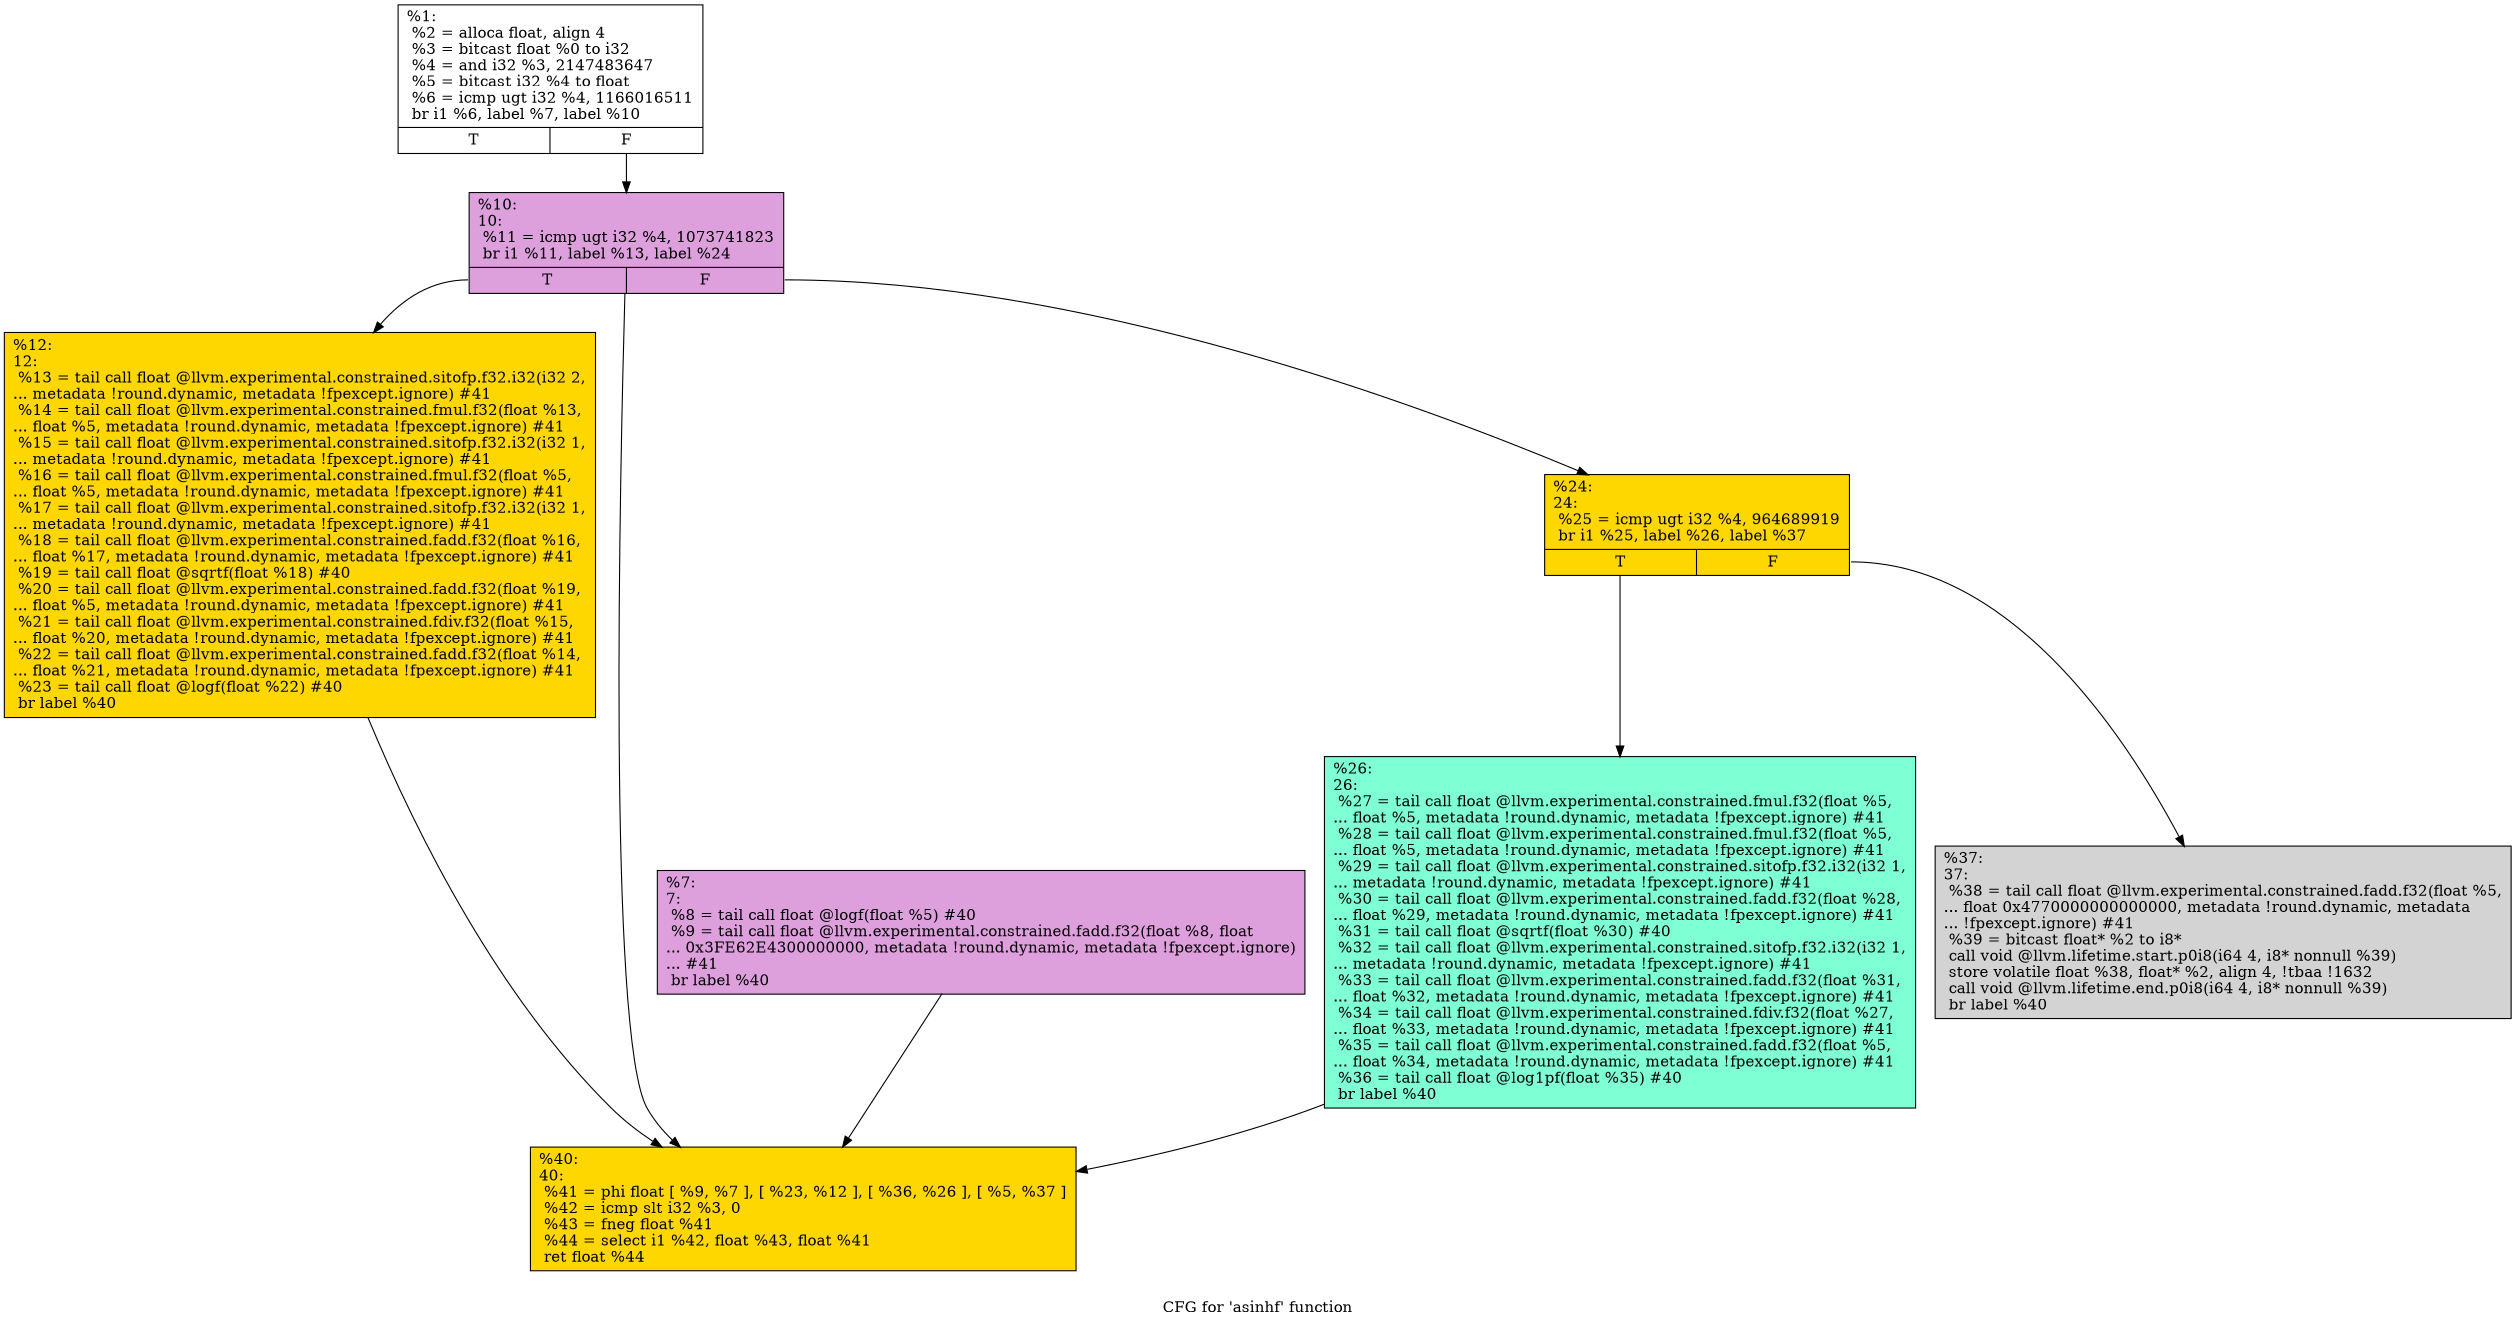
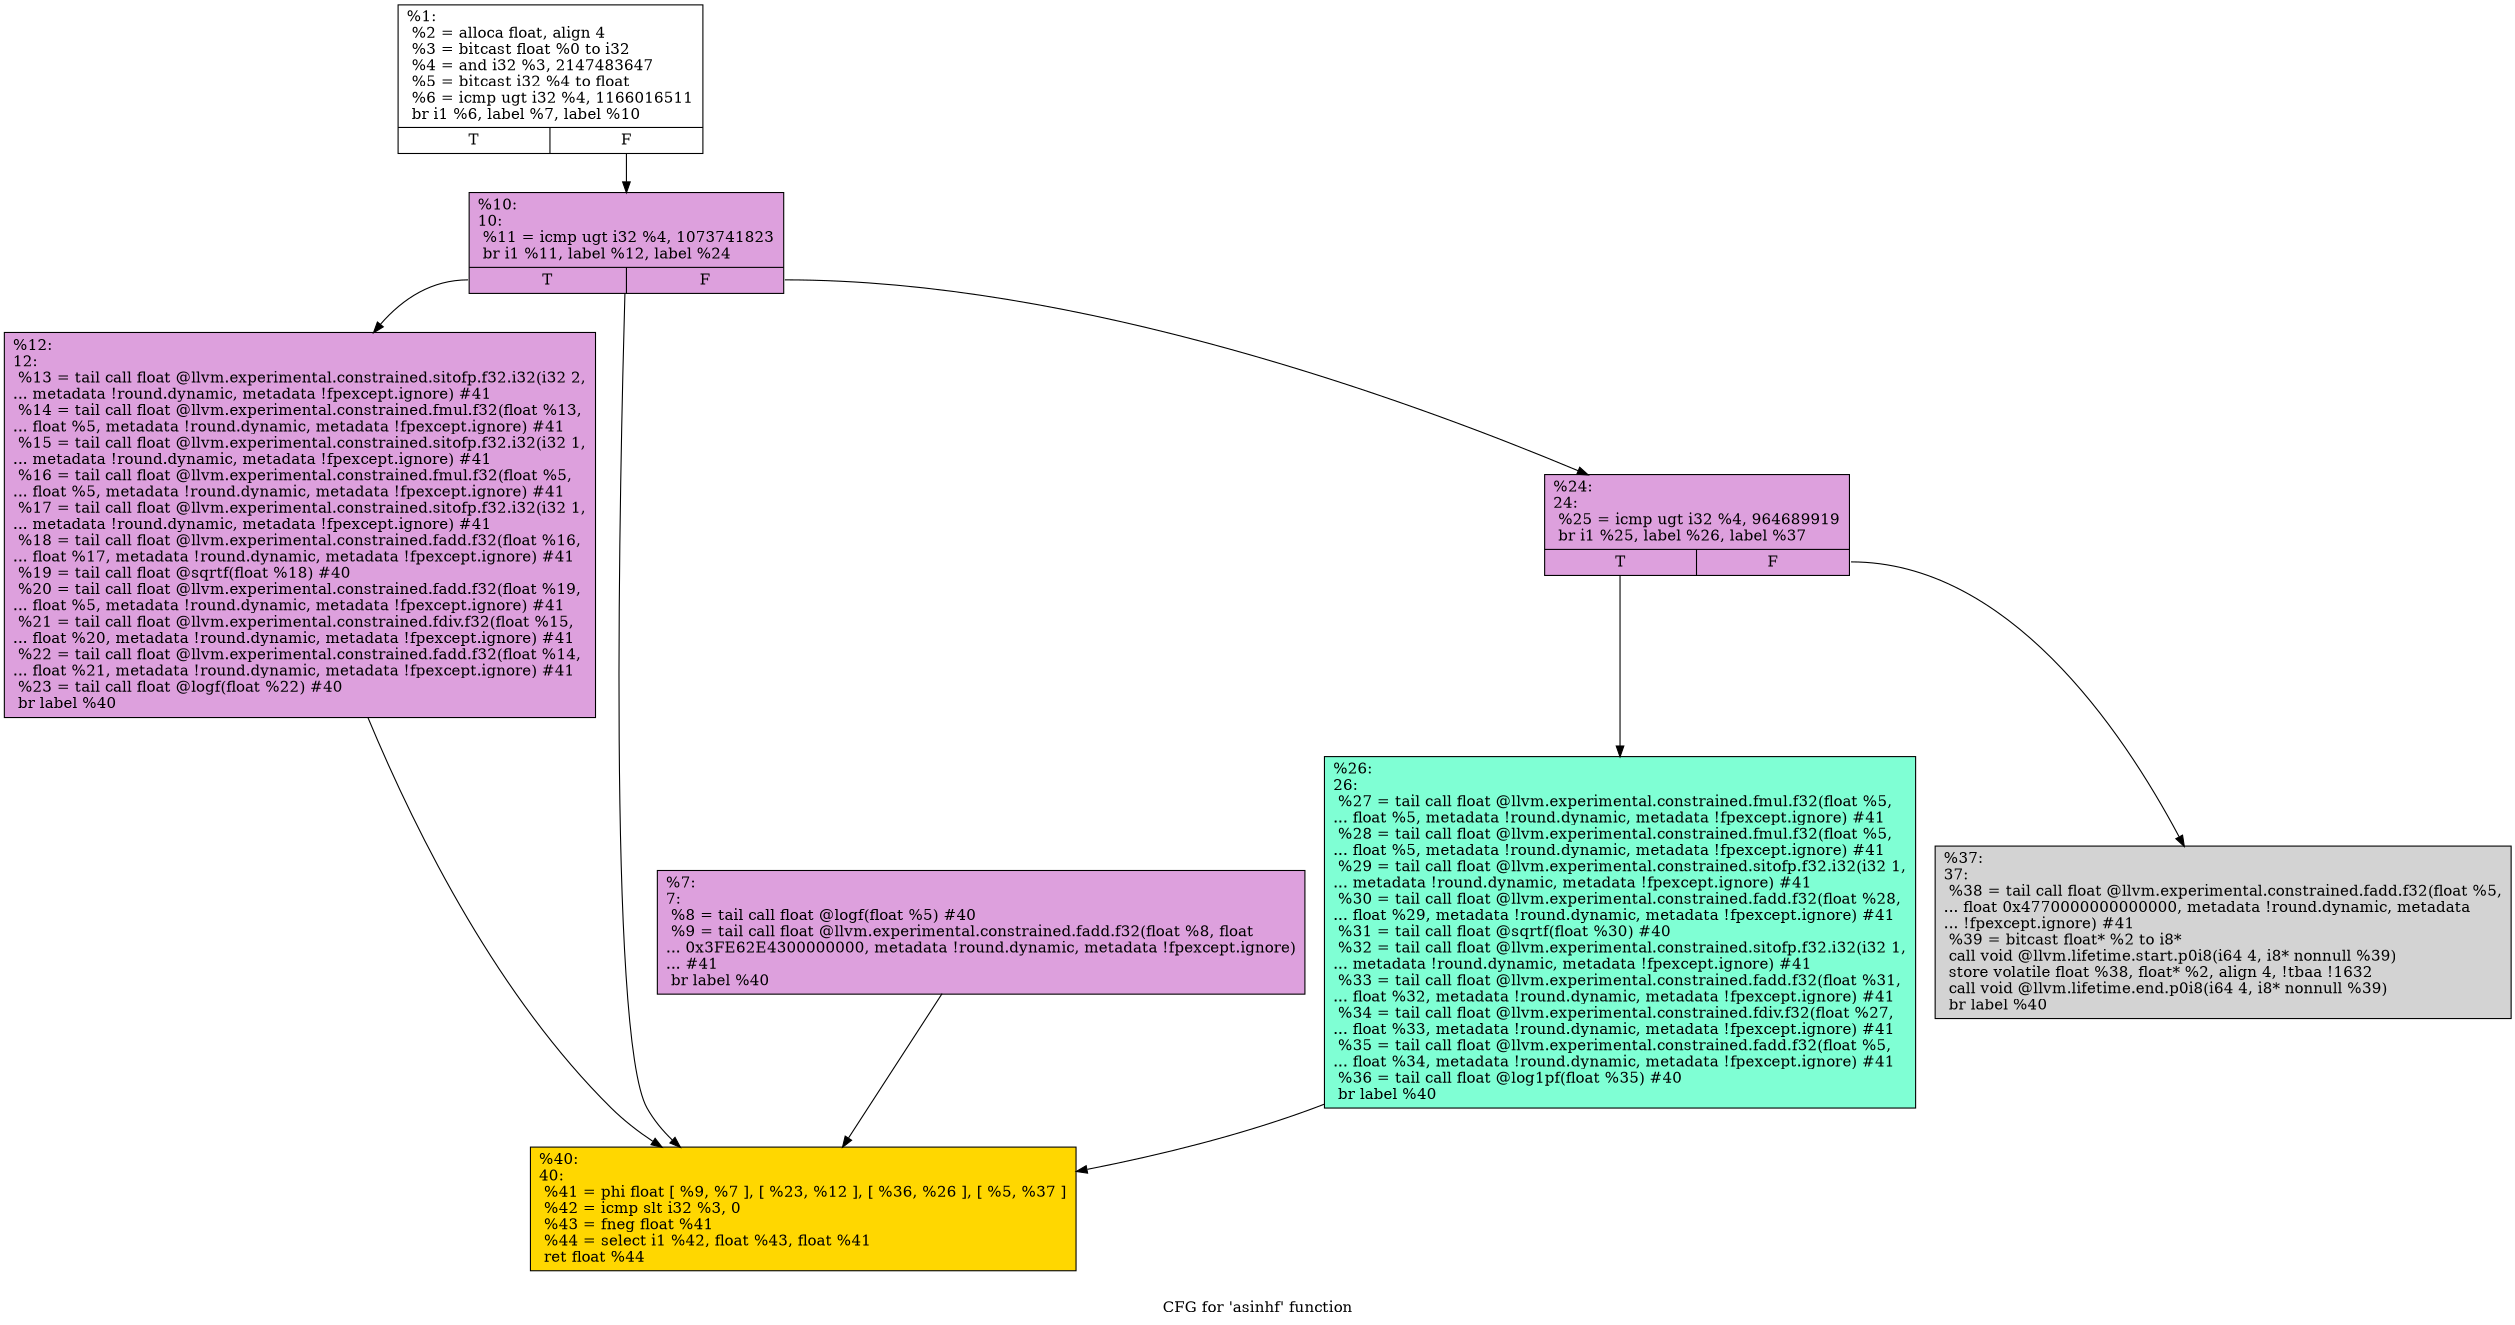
(605, 254) -> (605, 254)
(300, 525) -> (300, 525)
(1697, 525) -> (1697, 525)
